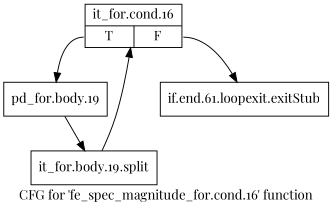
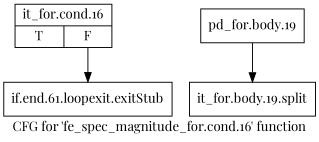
(65, 50) -> none
(119, 105) -> none
